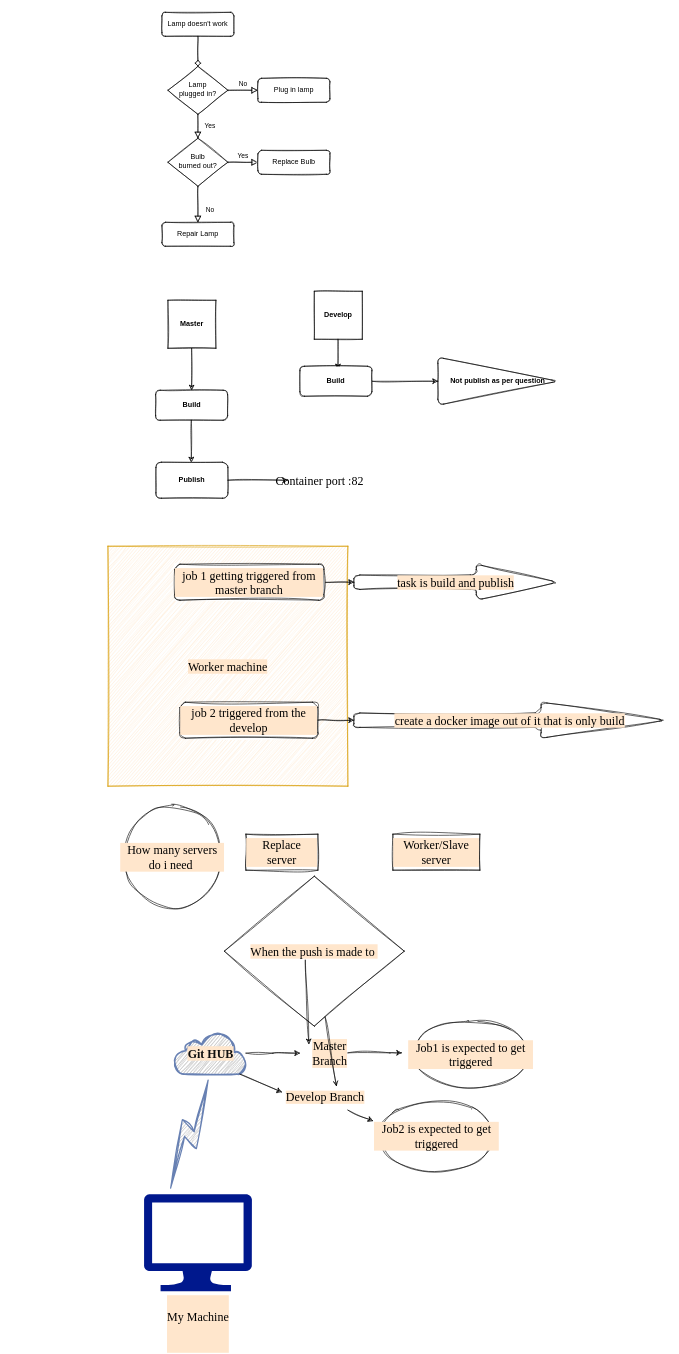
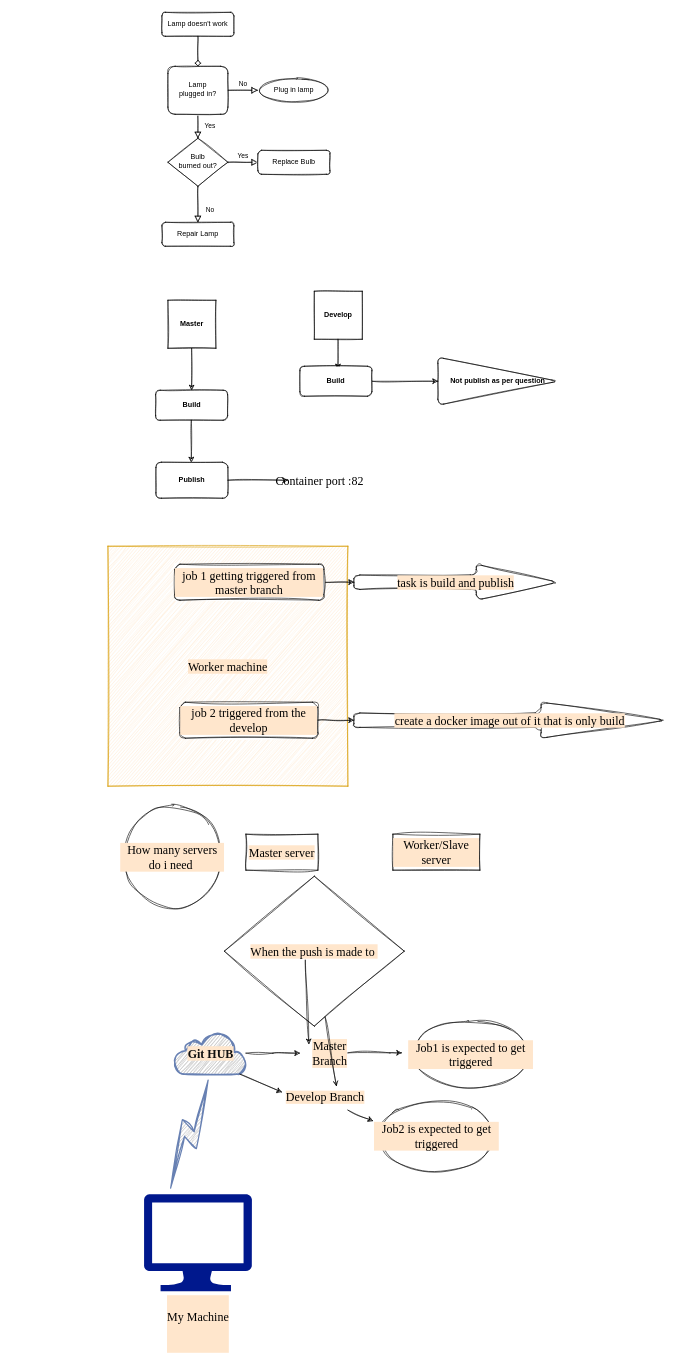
(198, 90) -> (198, 90)
(294, 90) -> (294, 90)
(282, 852) -> (282, 852)
